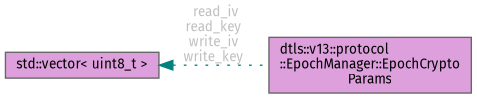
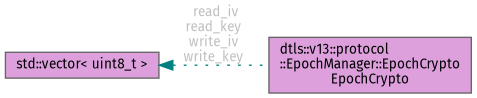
(370, 65) -> (370, 65)
